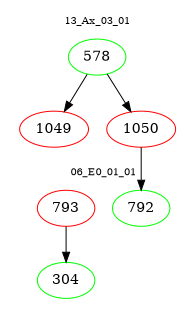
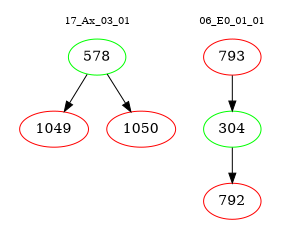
(98, 22) -> (98, 22)
(141, 169) -> (232, 160)
(141, 208) -> (232, 201)
